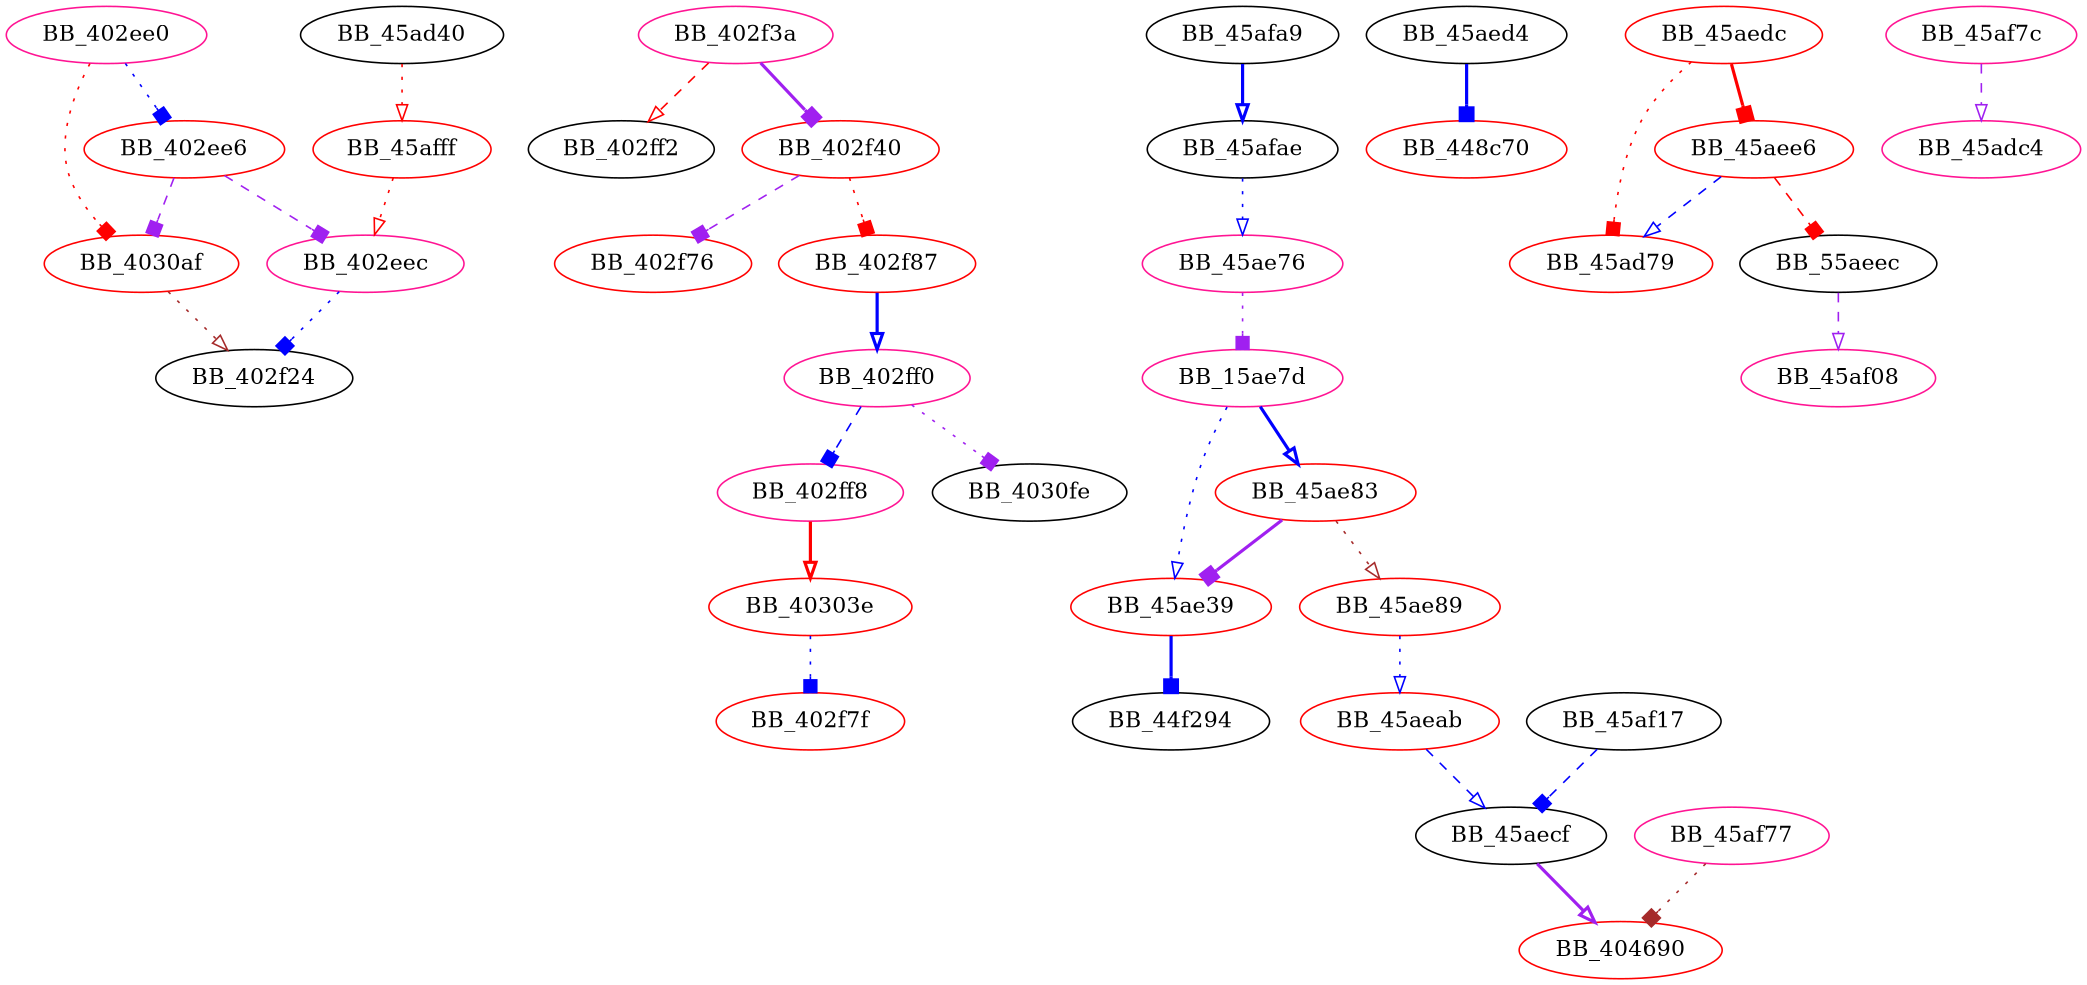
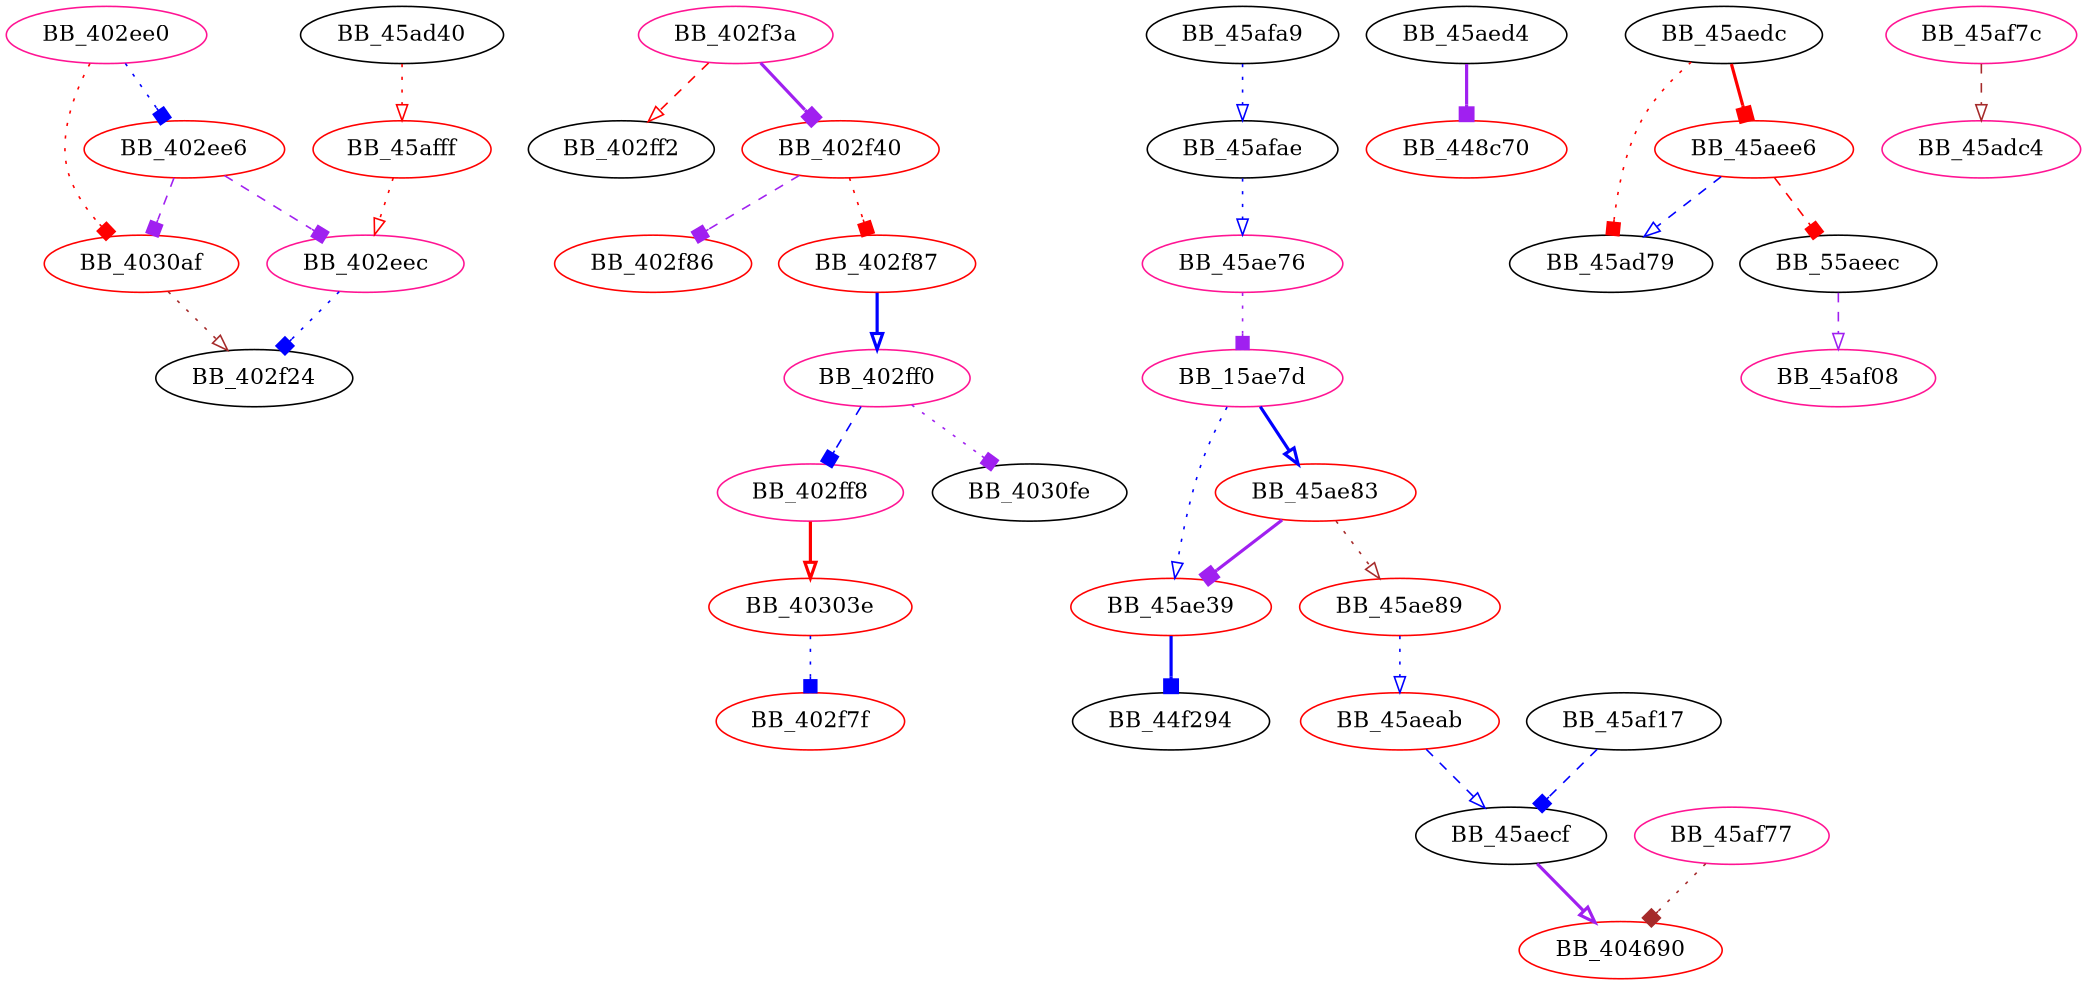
(1724, 35) -> (1724, 35)
(1243, 84) -> (1243, 84)
(1467, 84) -> (1467, 84)
(1981, 84) -> (1981, 84)
(653, 264) -> (653, 264)
(1611, 264) -> (1611, 264)
